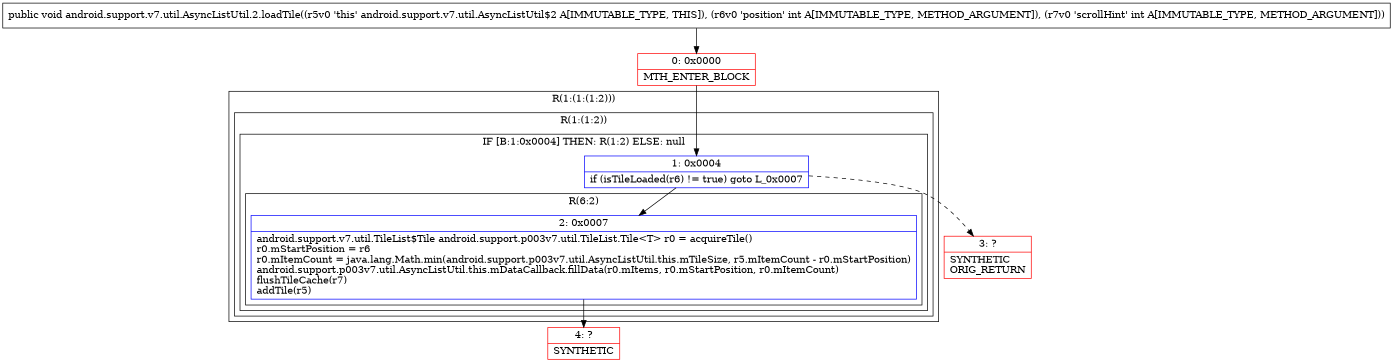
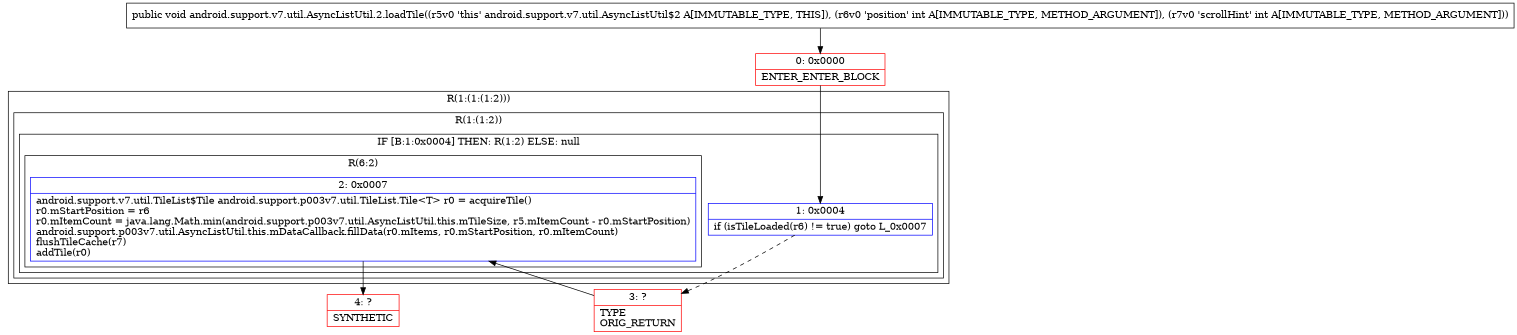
(697, 77) -> (820, 77)
(660, 200) -> (545, 279)
(980, 260) -> (613, 313)
(284, 291) -> (63, 253)
